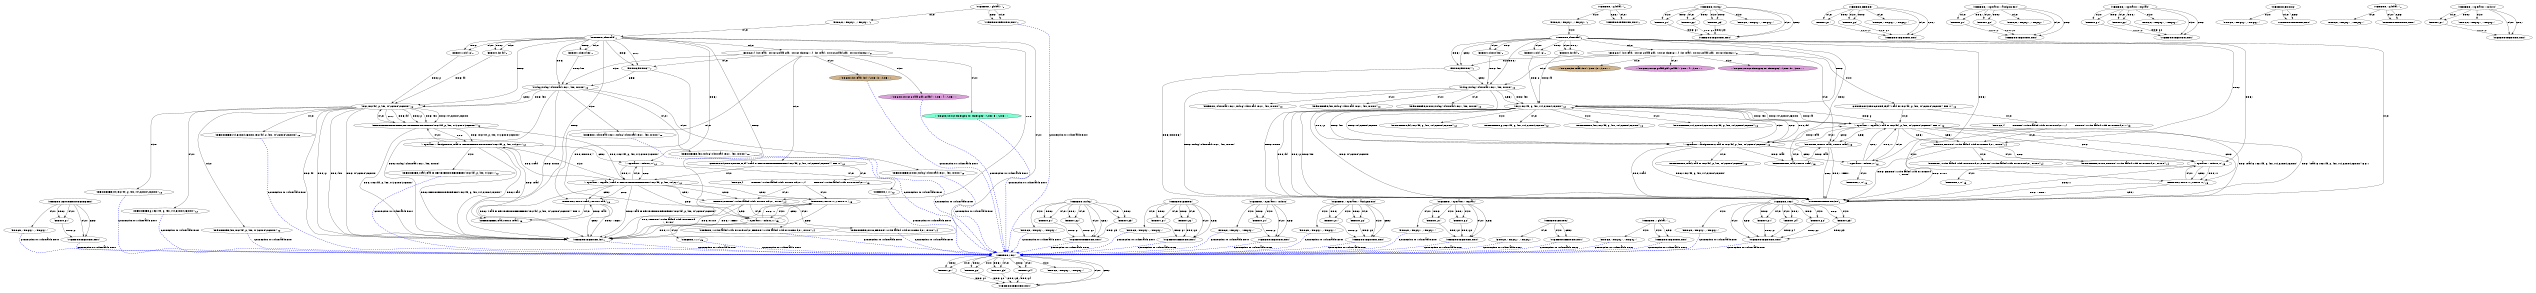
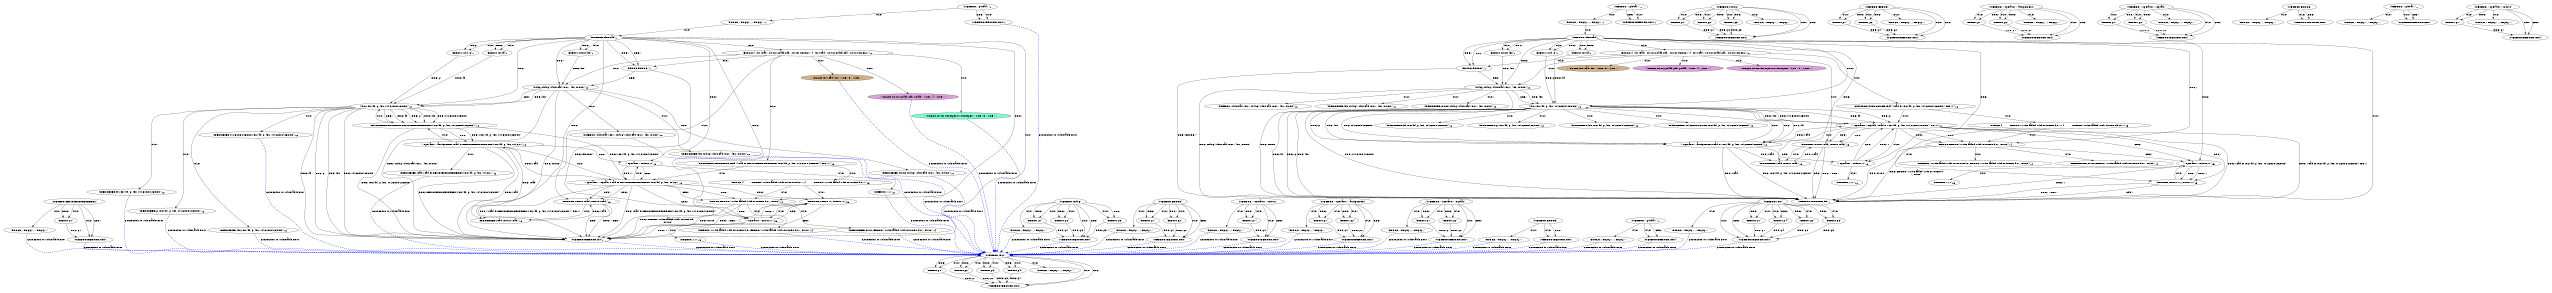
(1708, 164) -> none
